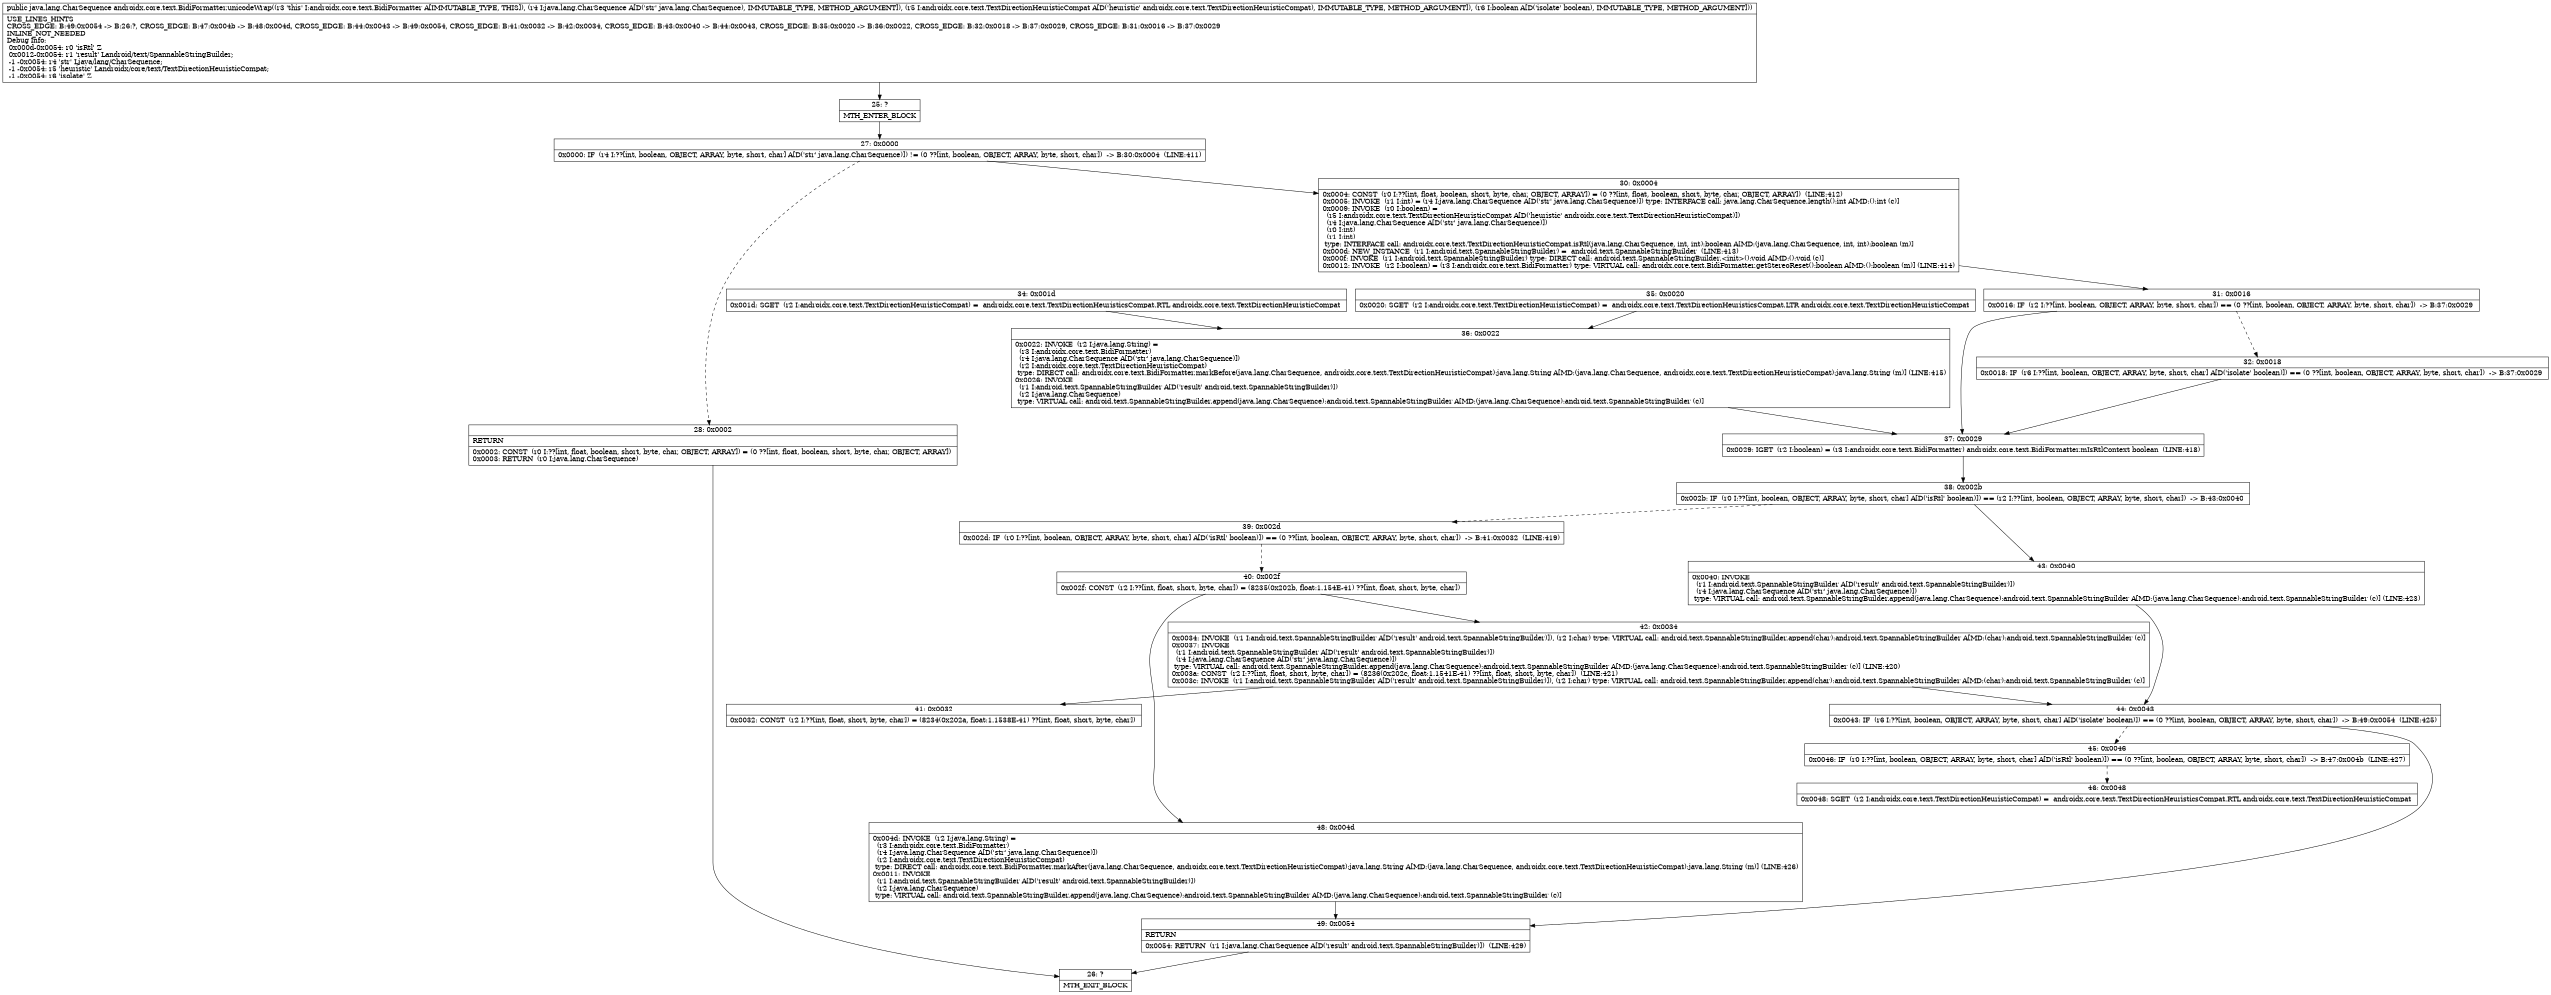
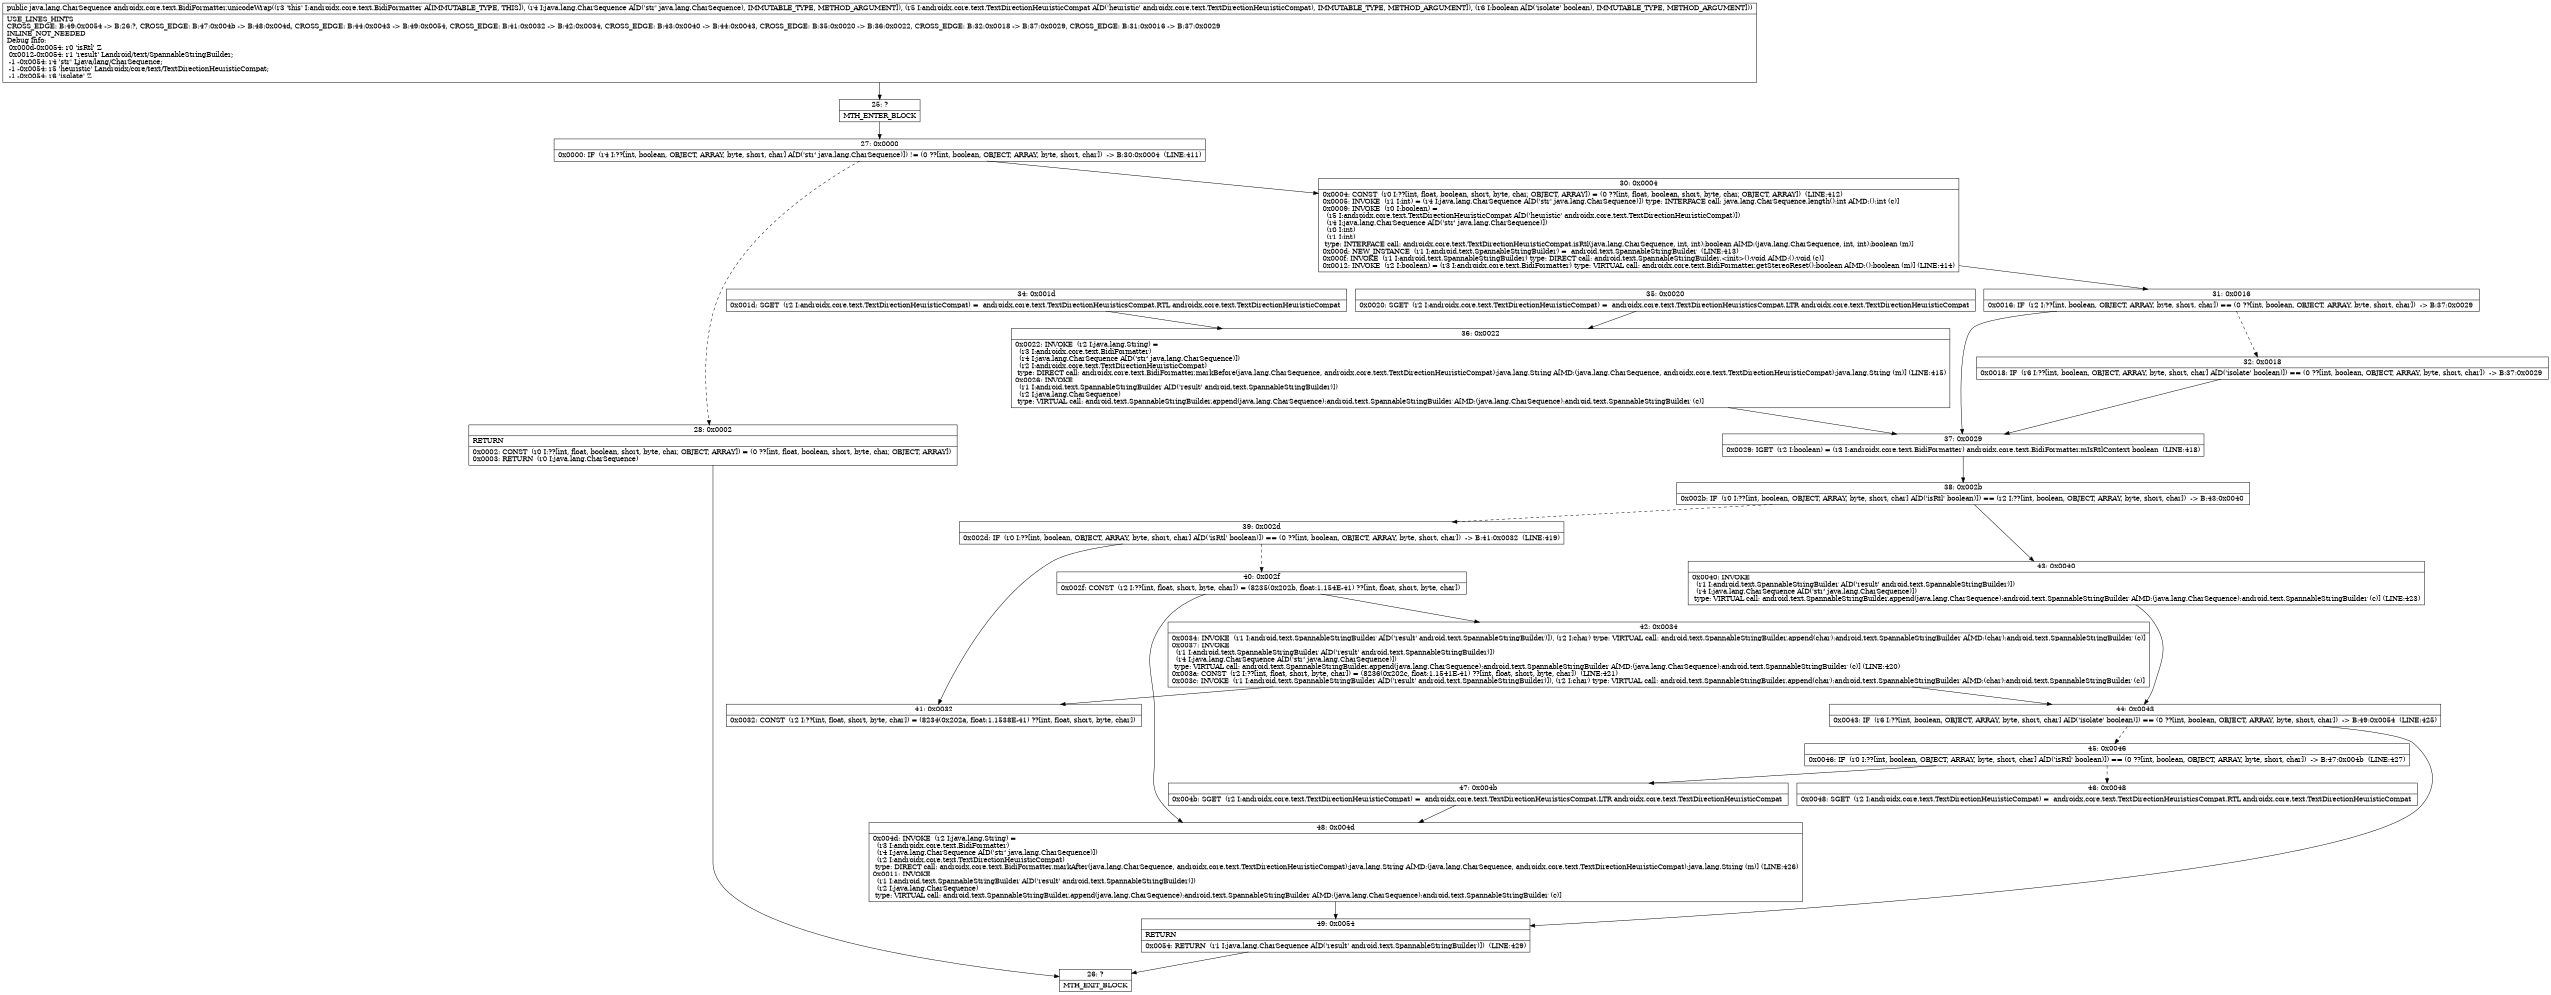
none -> (1010, 595)
none -> (1478, 794)
